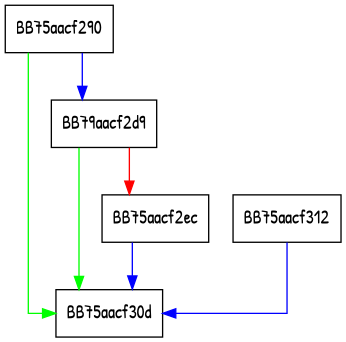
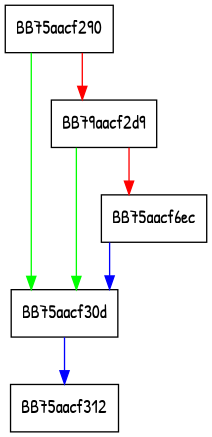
(82, 70) -> (82, 70)
(155, 219) -> (154, 219)
(267, 313) -> (65, 354)
